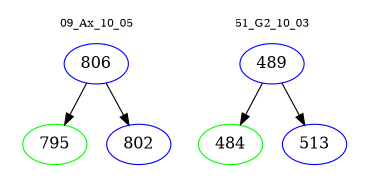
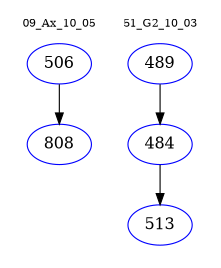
(96, 64) -> (59, 64)
(291, 99) -> (160, 179)
(55, 144) -> none
(139, 144) -> (59, 144)
(231, 144) -> (160, 144)
